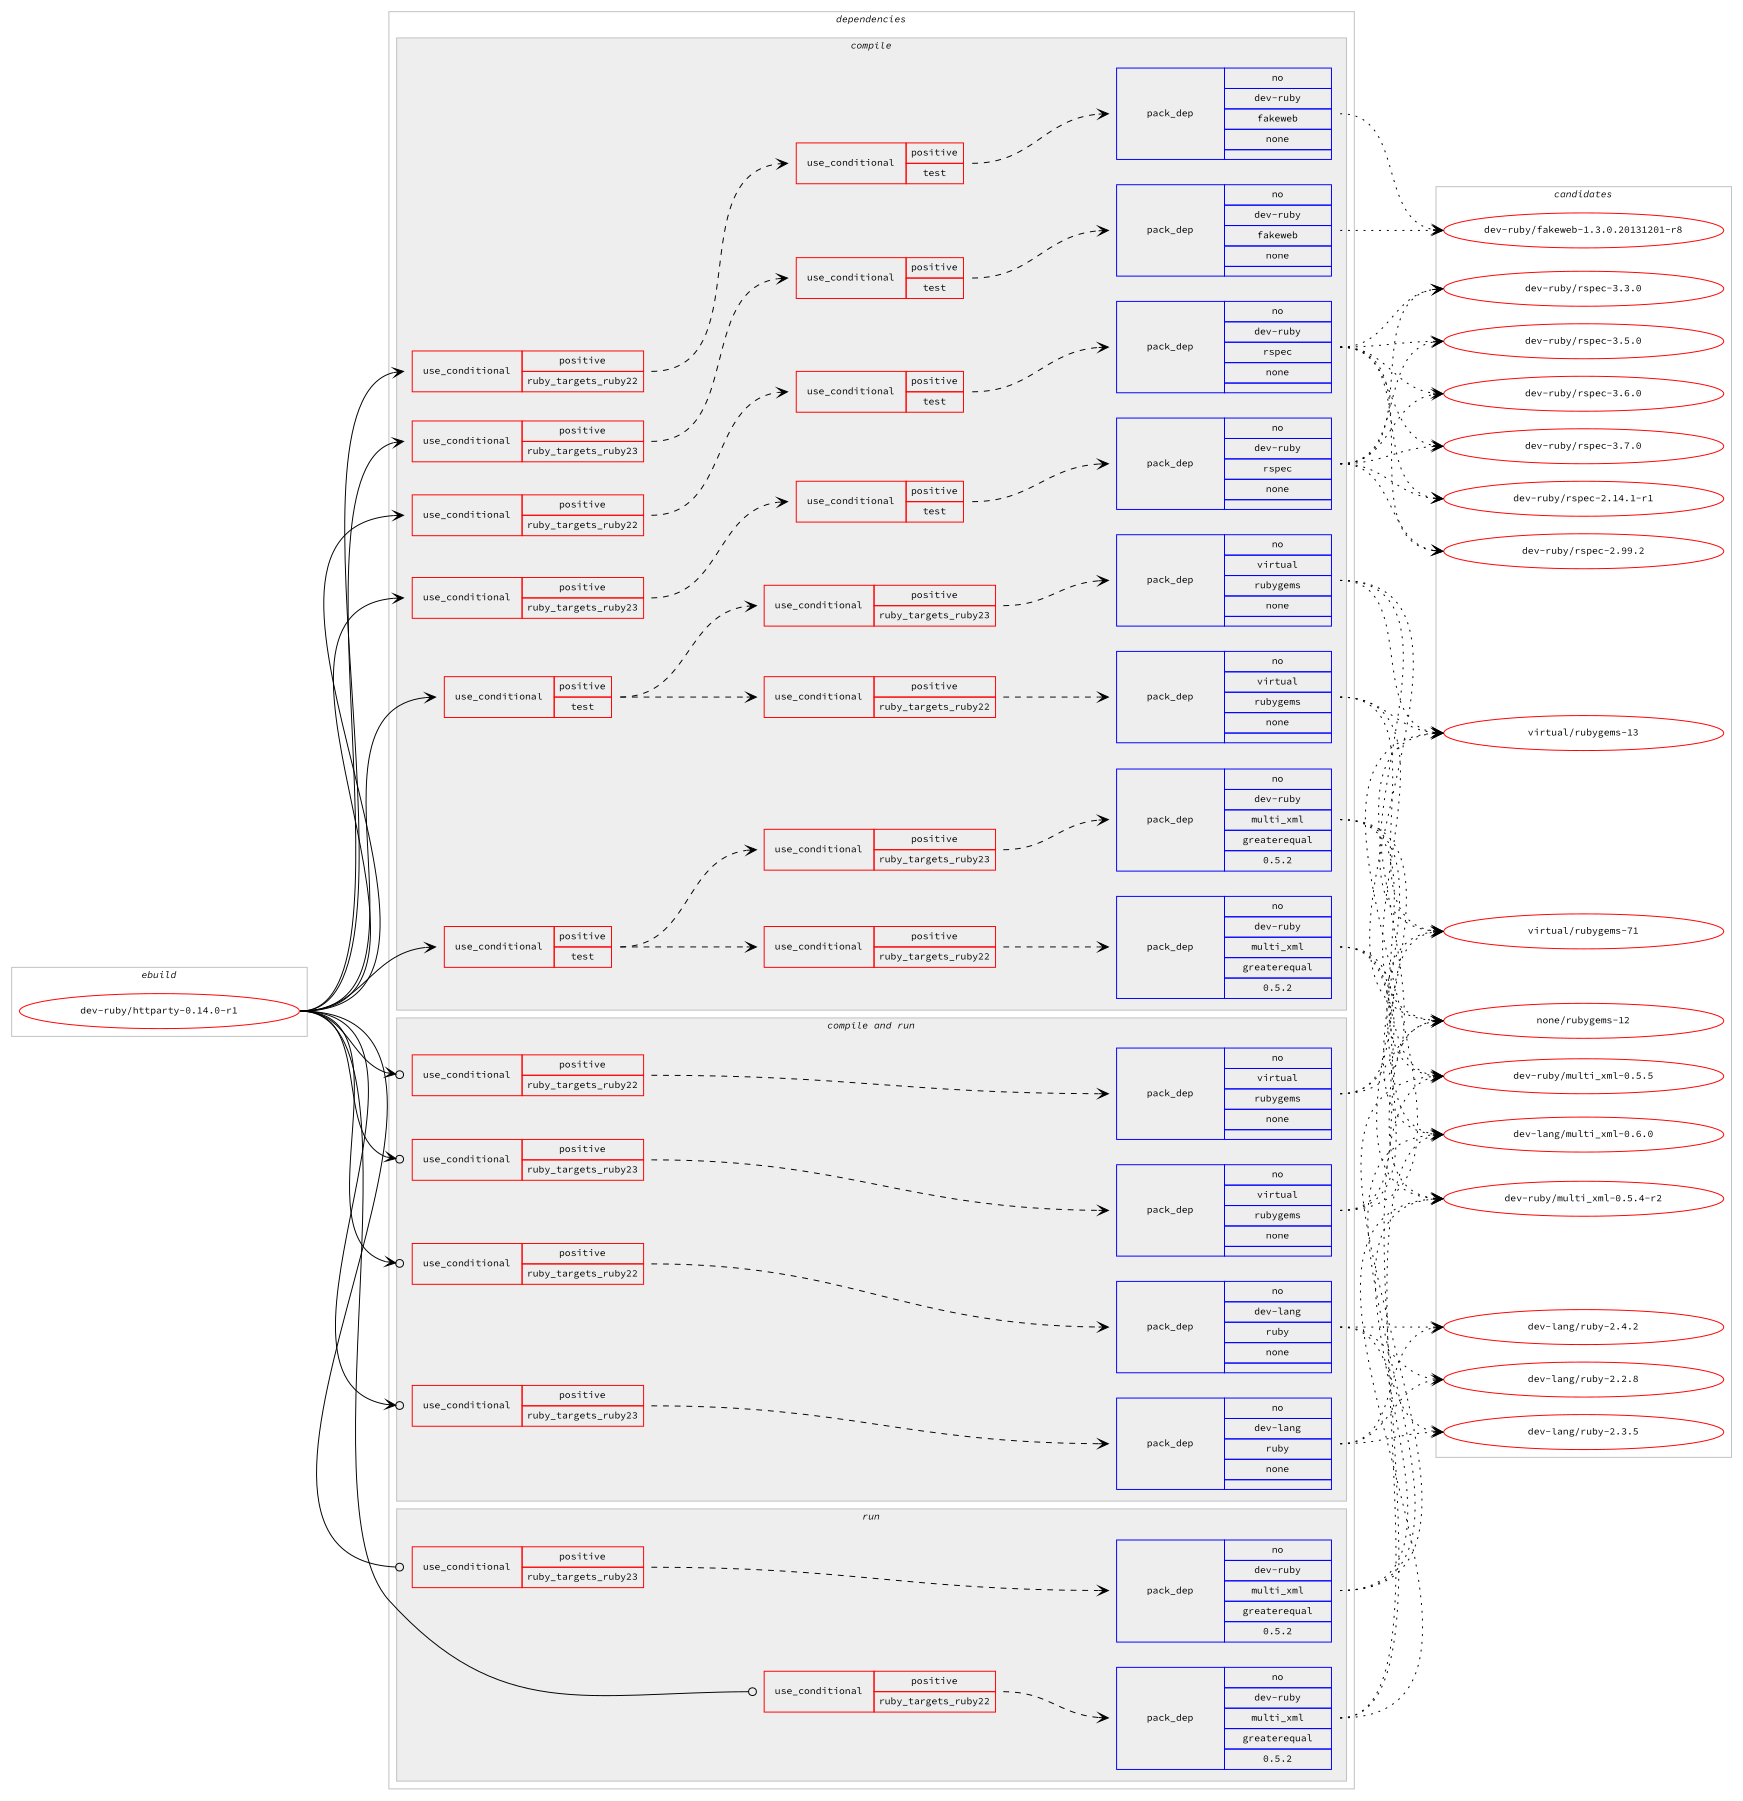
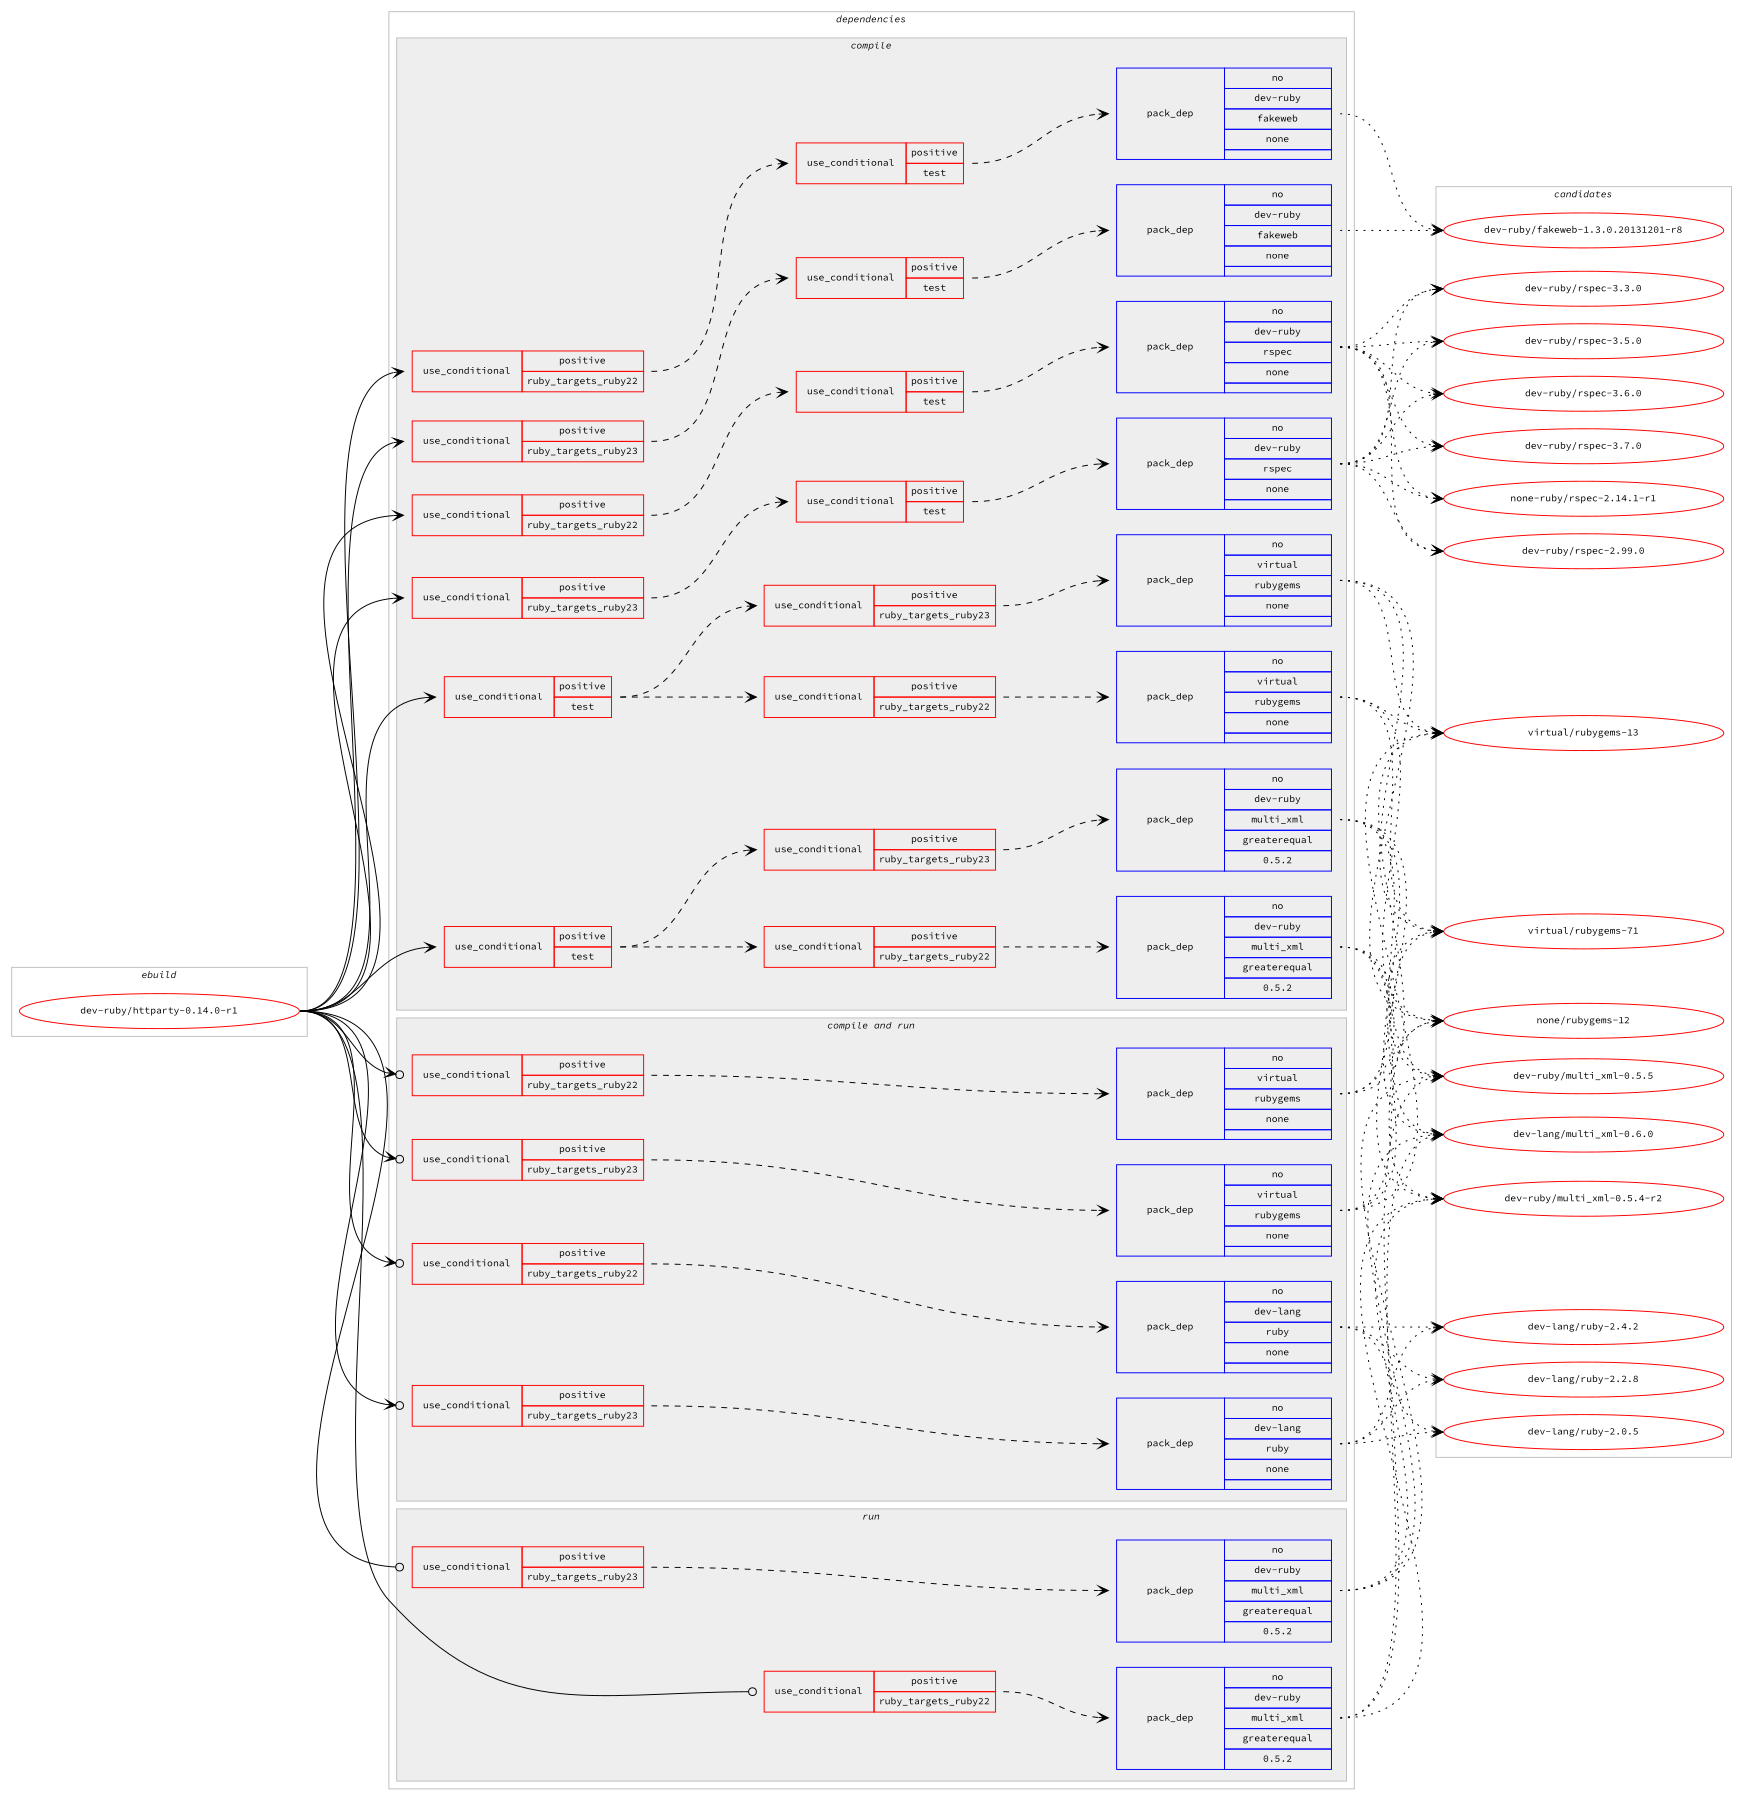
(1584, 499) -> (1584, 499)
(1584, 551) -> (1584, 551)
(1584, 1432) -> (1584, 1432)
